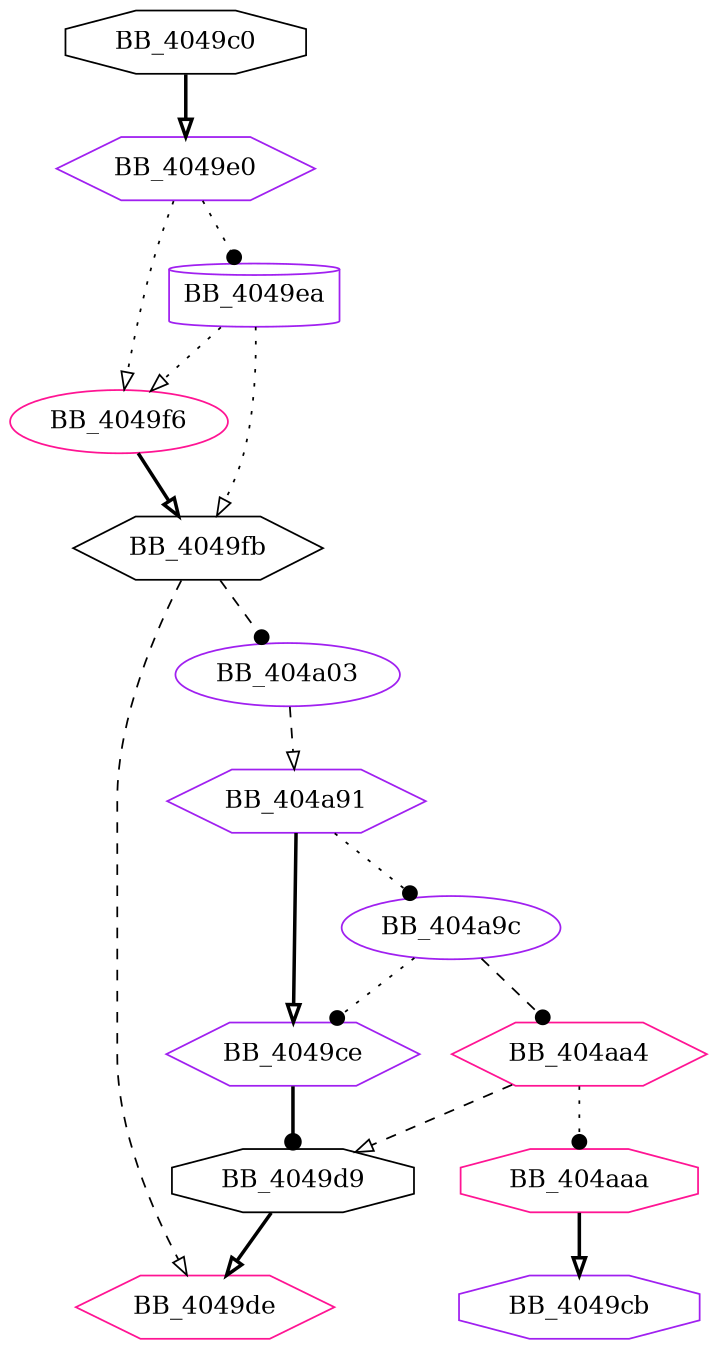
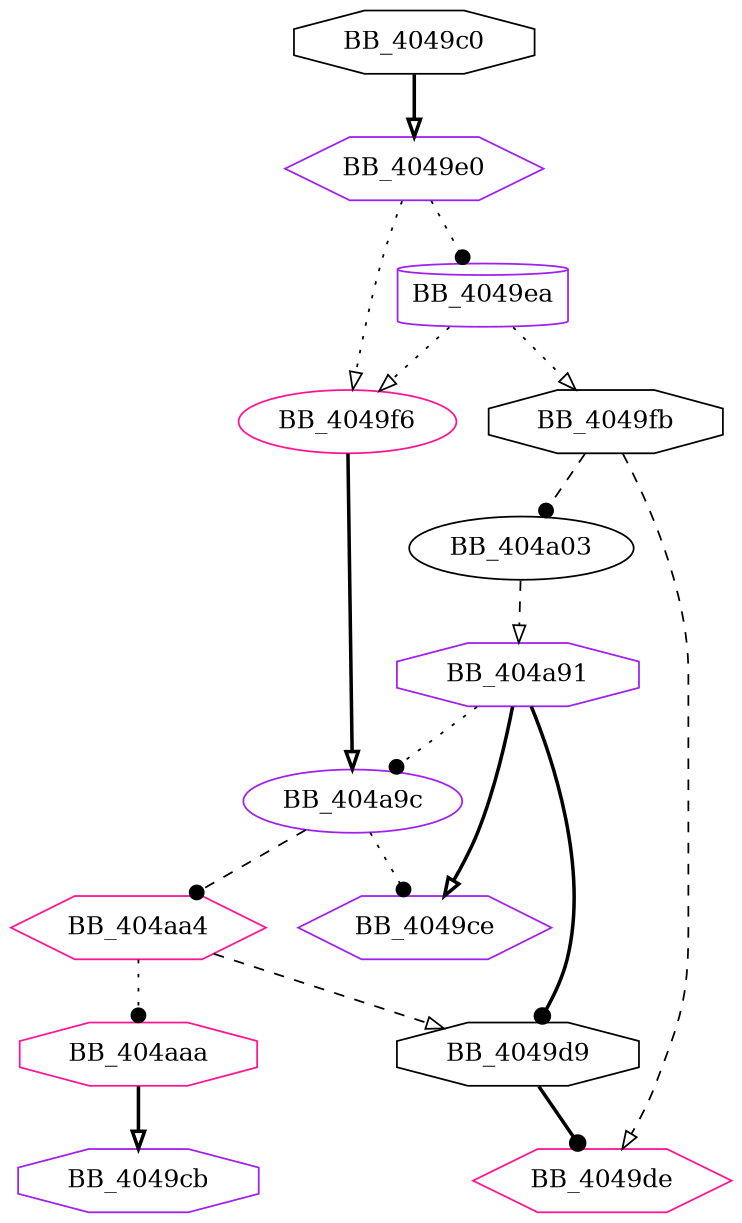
(153, 477) -> (350, 602)
(198, 548) -> (606, 422)
(288, 675) -> (521, 548)
(296, 801) -> (518, 675)
(293, 1111) -> (572, 858)
(254, 1237) -> (556, 1112)
